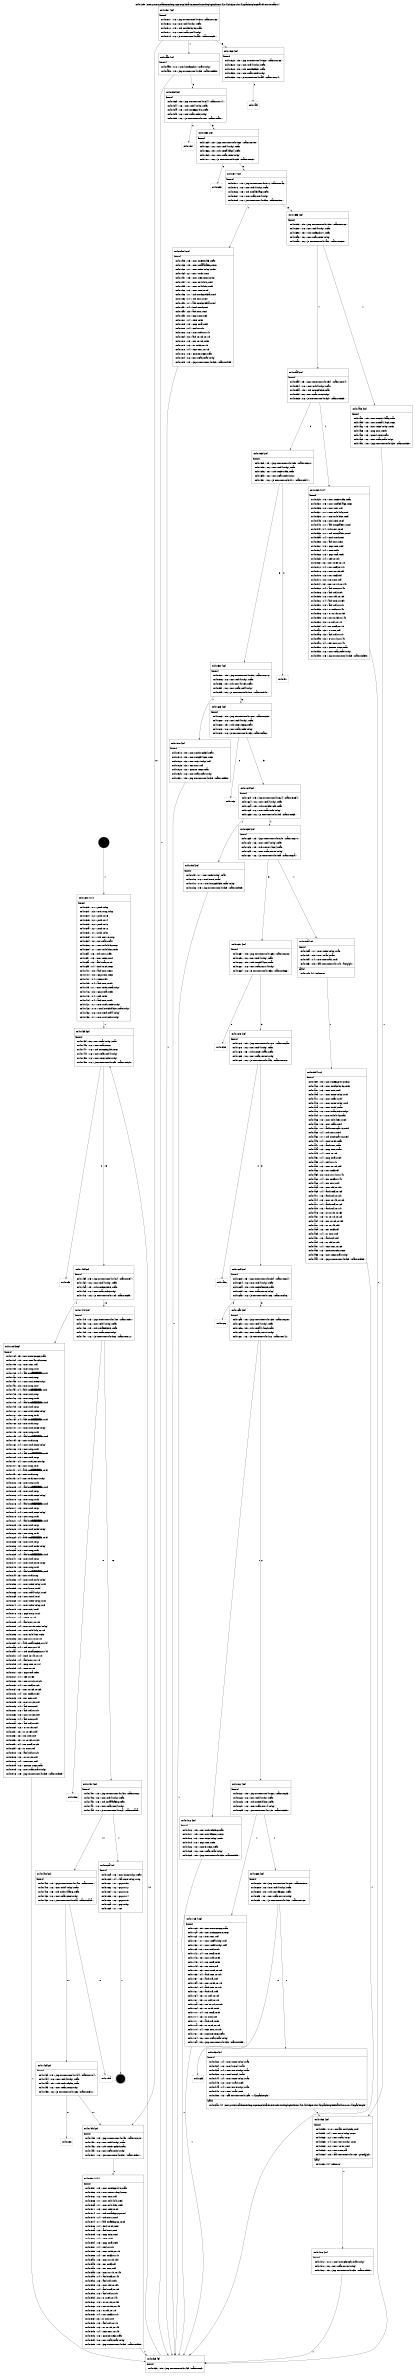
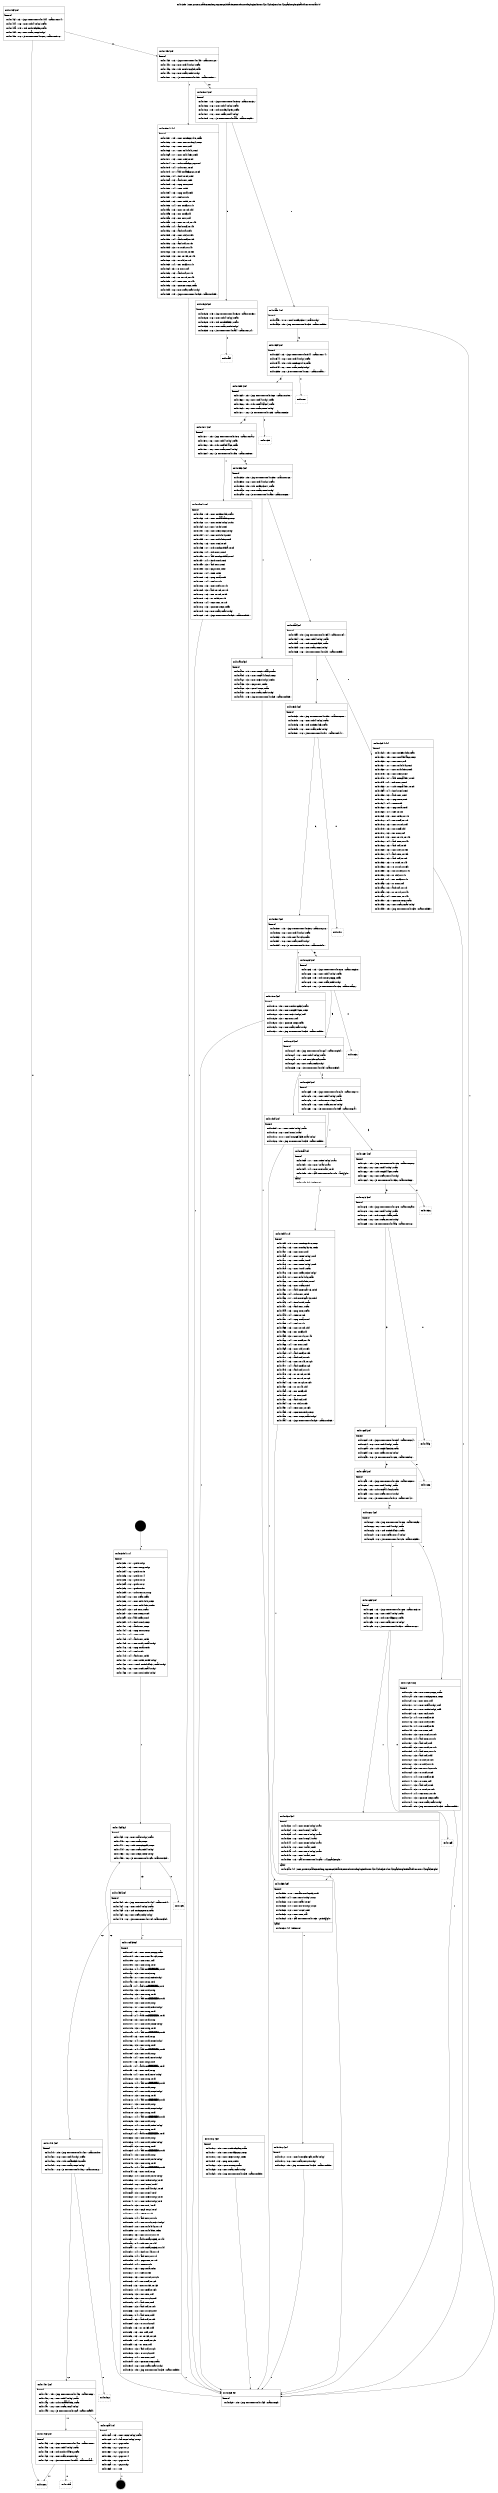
(154, 1084) -> (207, 84)
(234, 1578) -> none
(66, 1982) -> (50, 2472)
